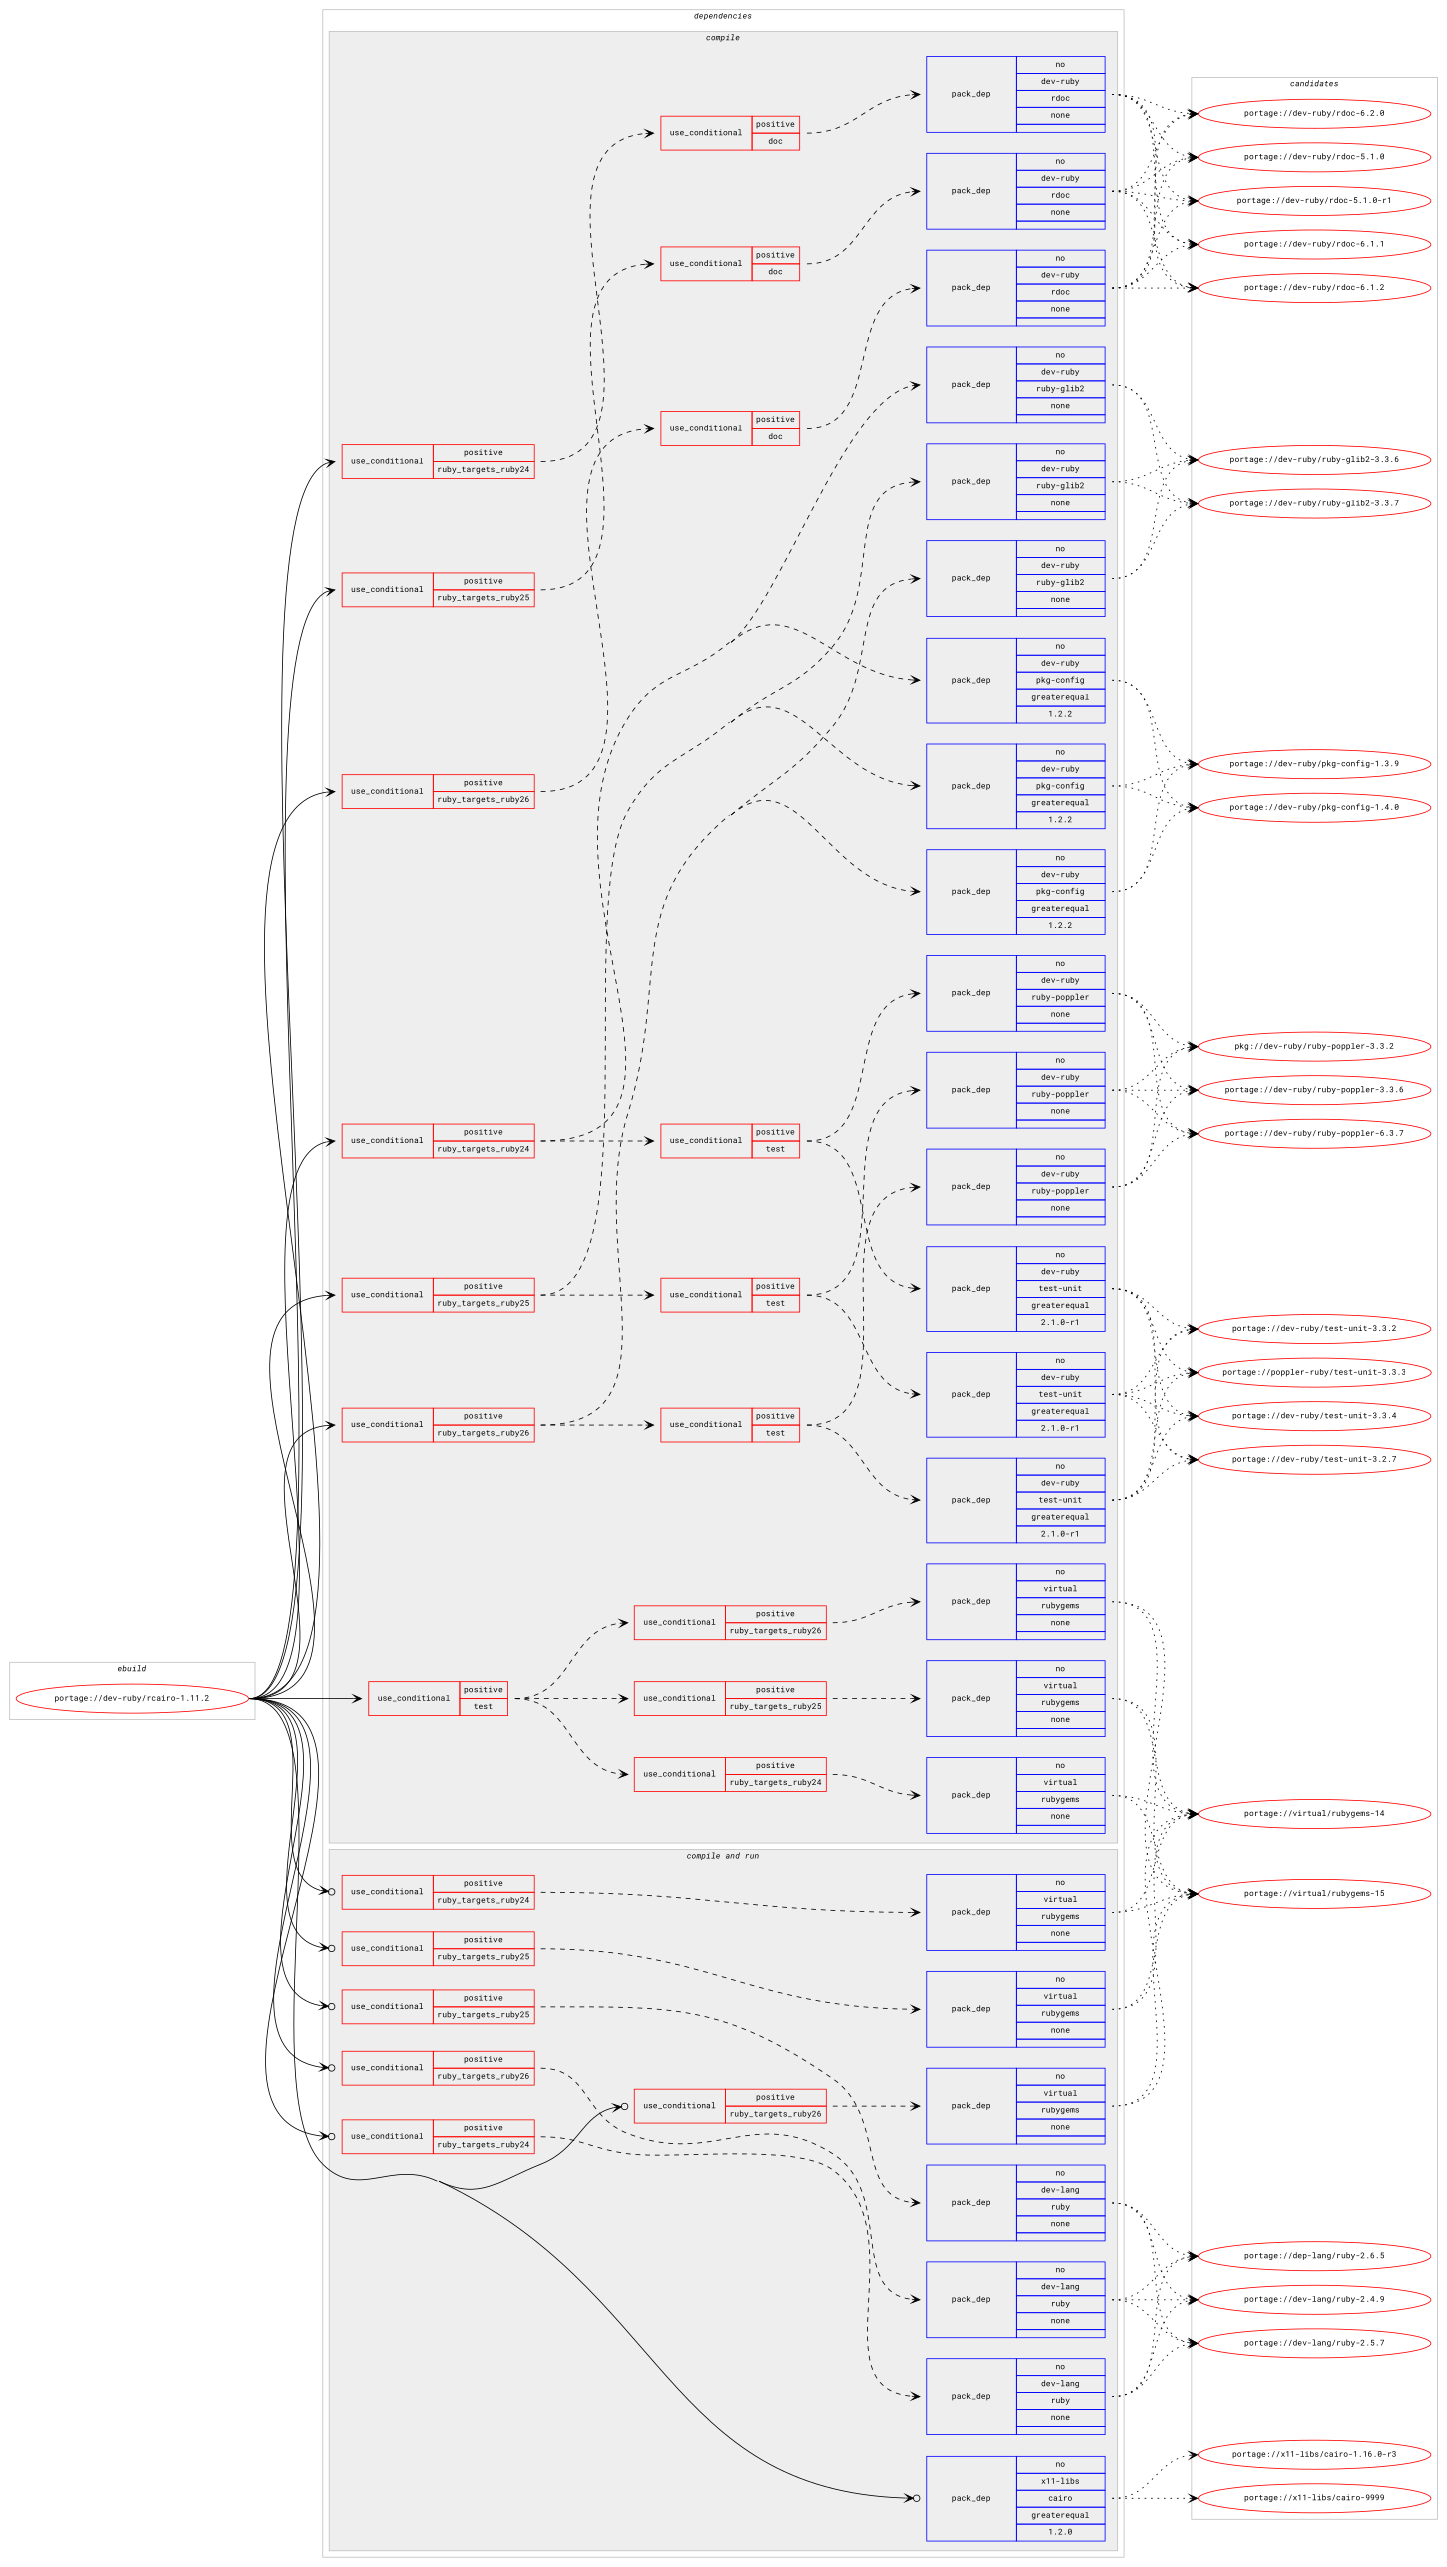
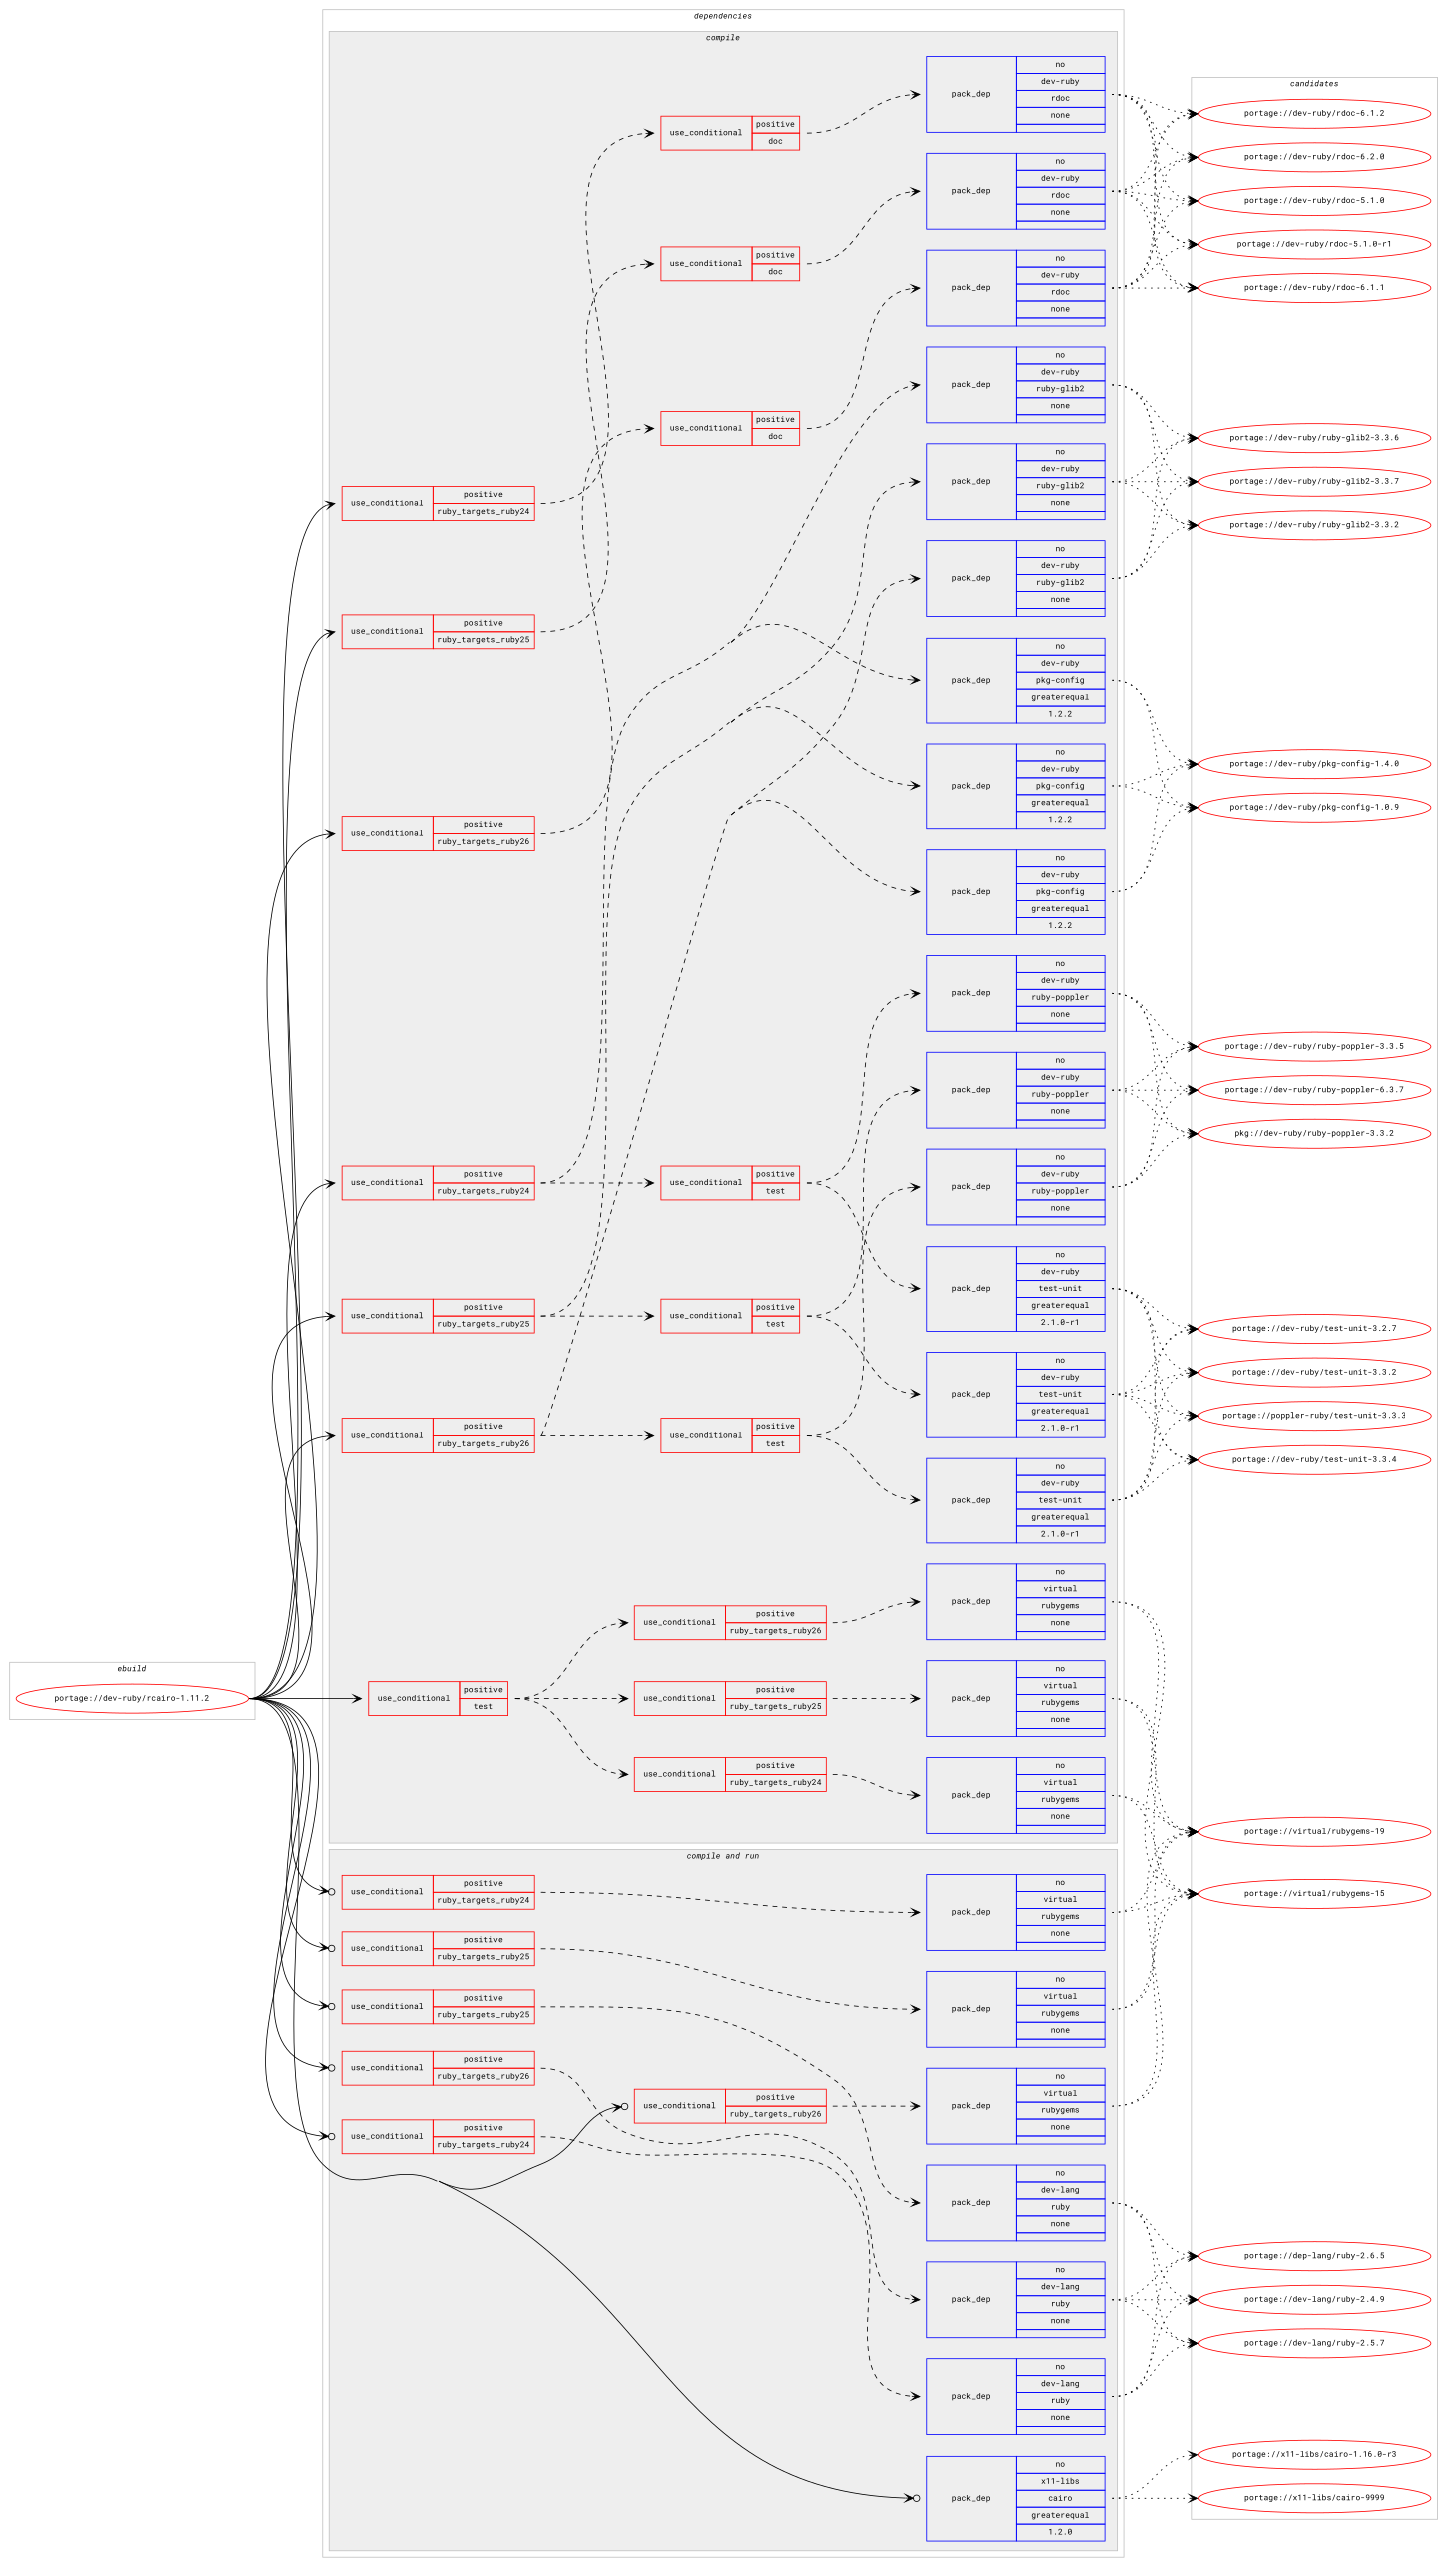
none -> (1315, 525)
(1315, 764) -> (1315, 808)
(1315, 1090) -> (1315, 1047)
(1315, 1814) -> (1315, 1832)
